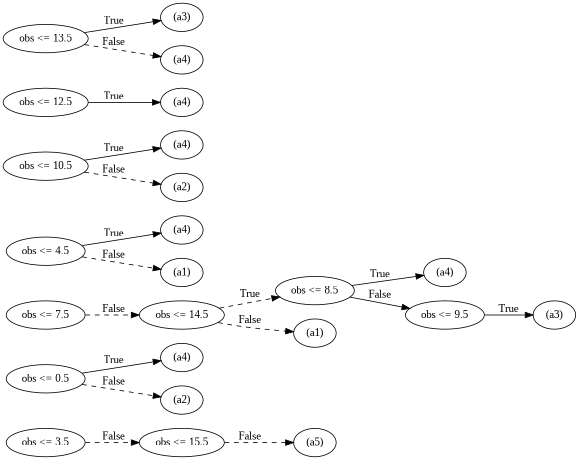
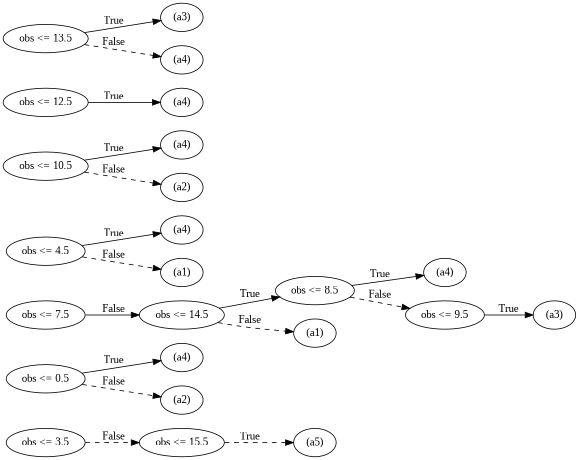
(376, 302) -> (376, 302)
(246, 303) -> (246, 303)
(108, 315) -> (108, 315)
(250, 437) -> (250, 437)
